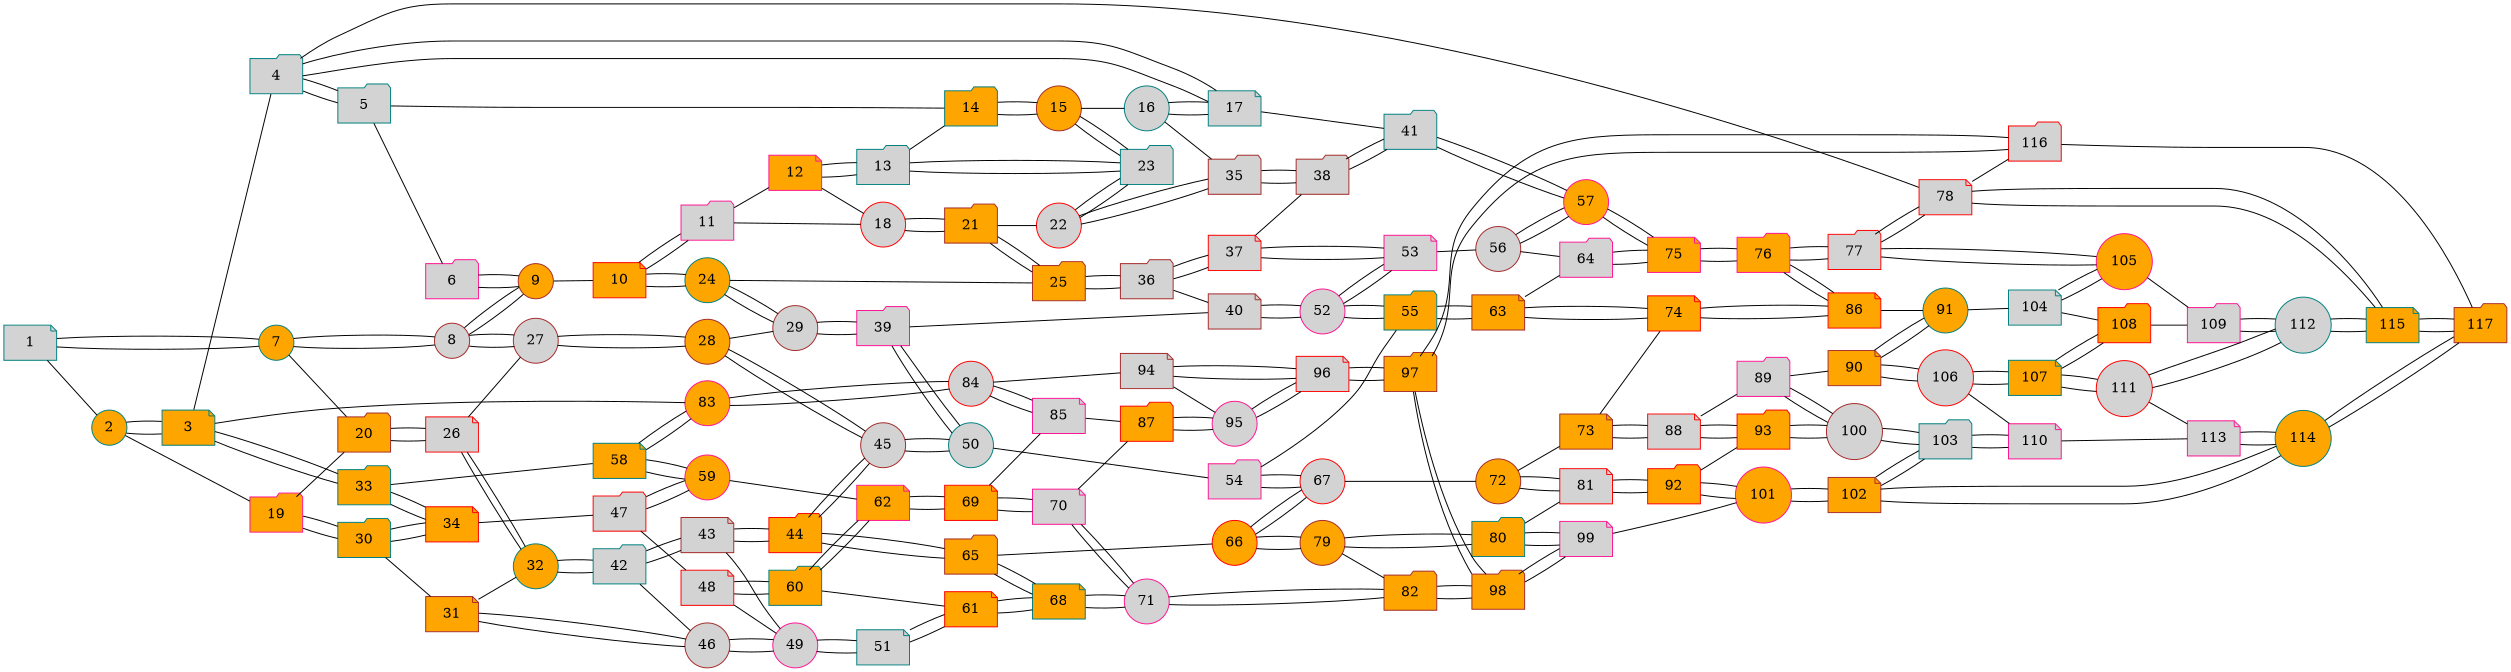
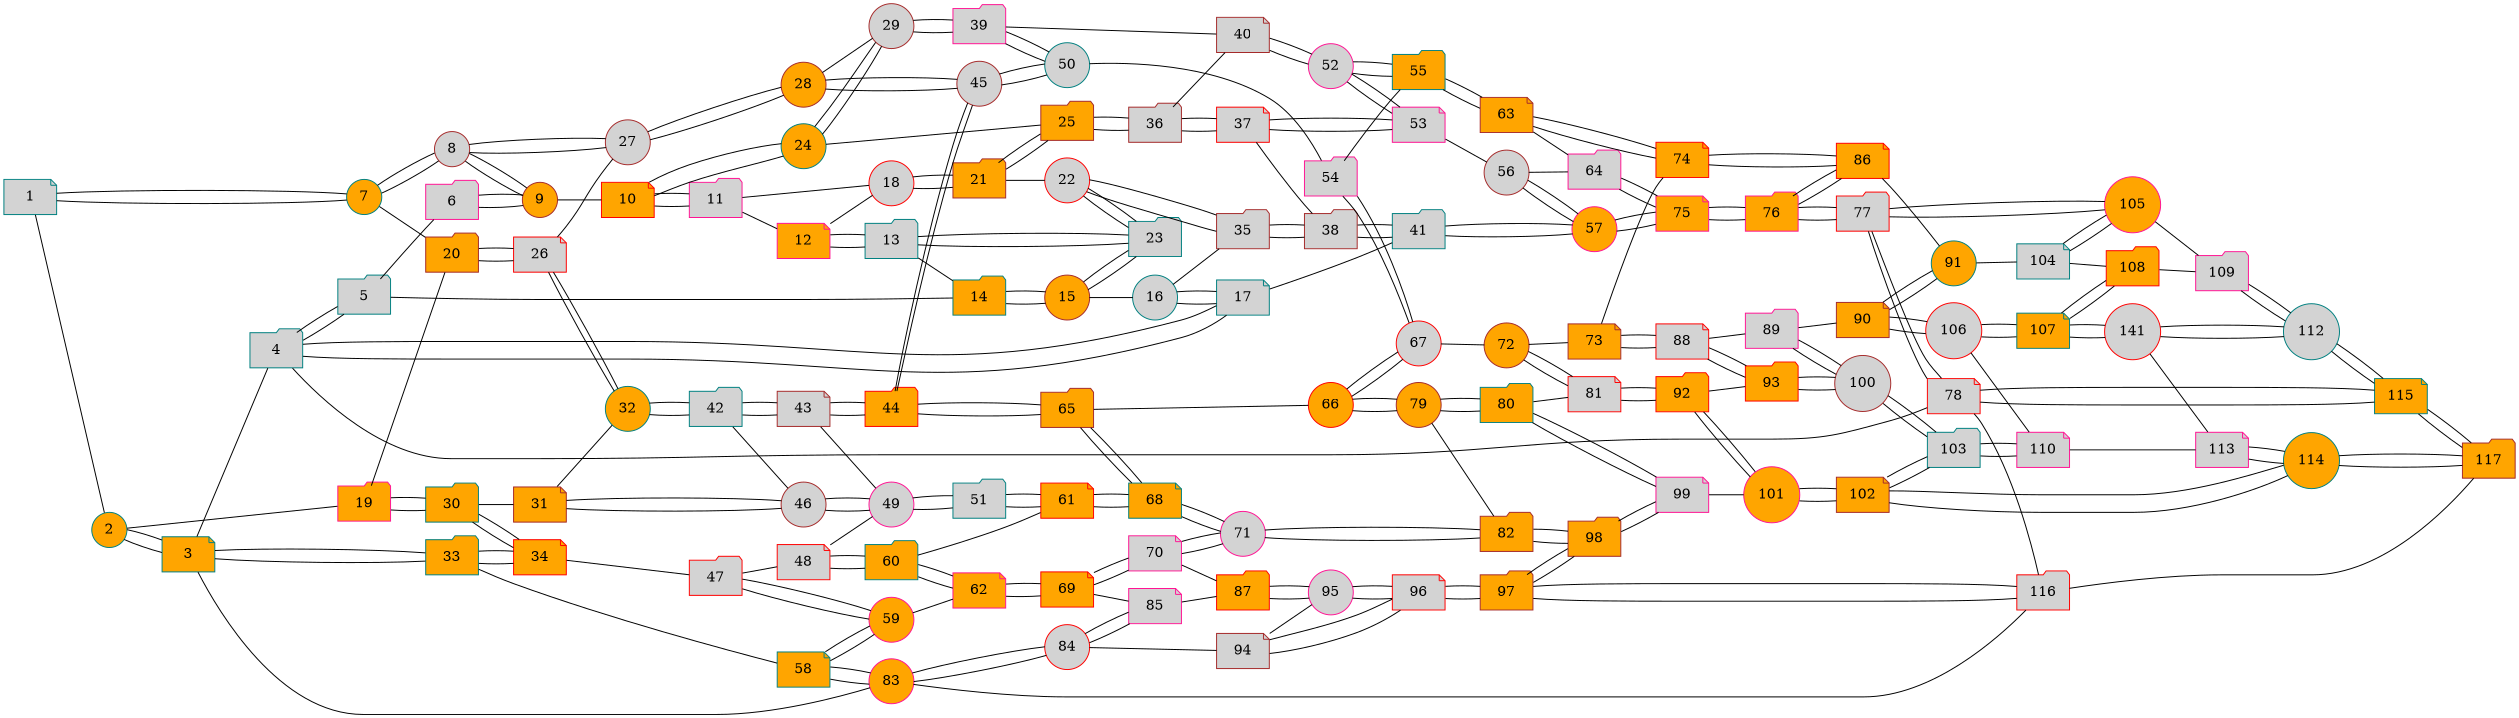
(2124, 389) -> (2133, 332)
(883, 647) -> (979, 501)
none -> (1482, 697)
